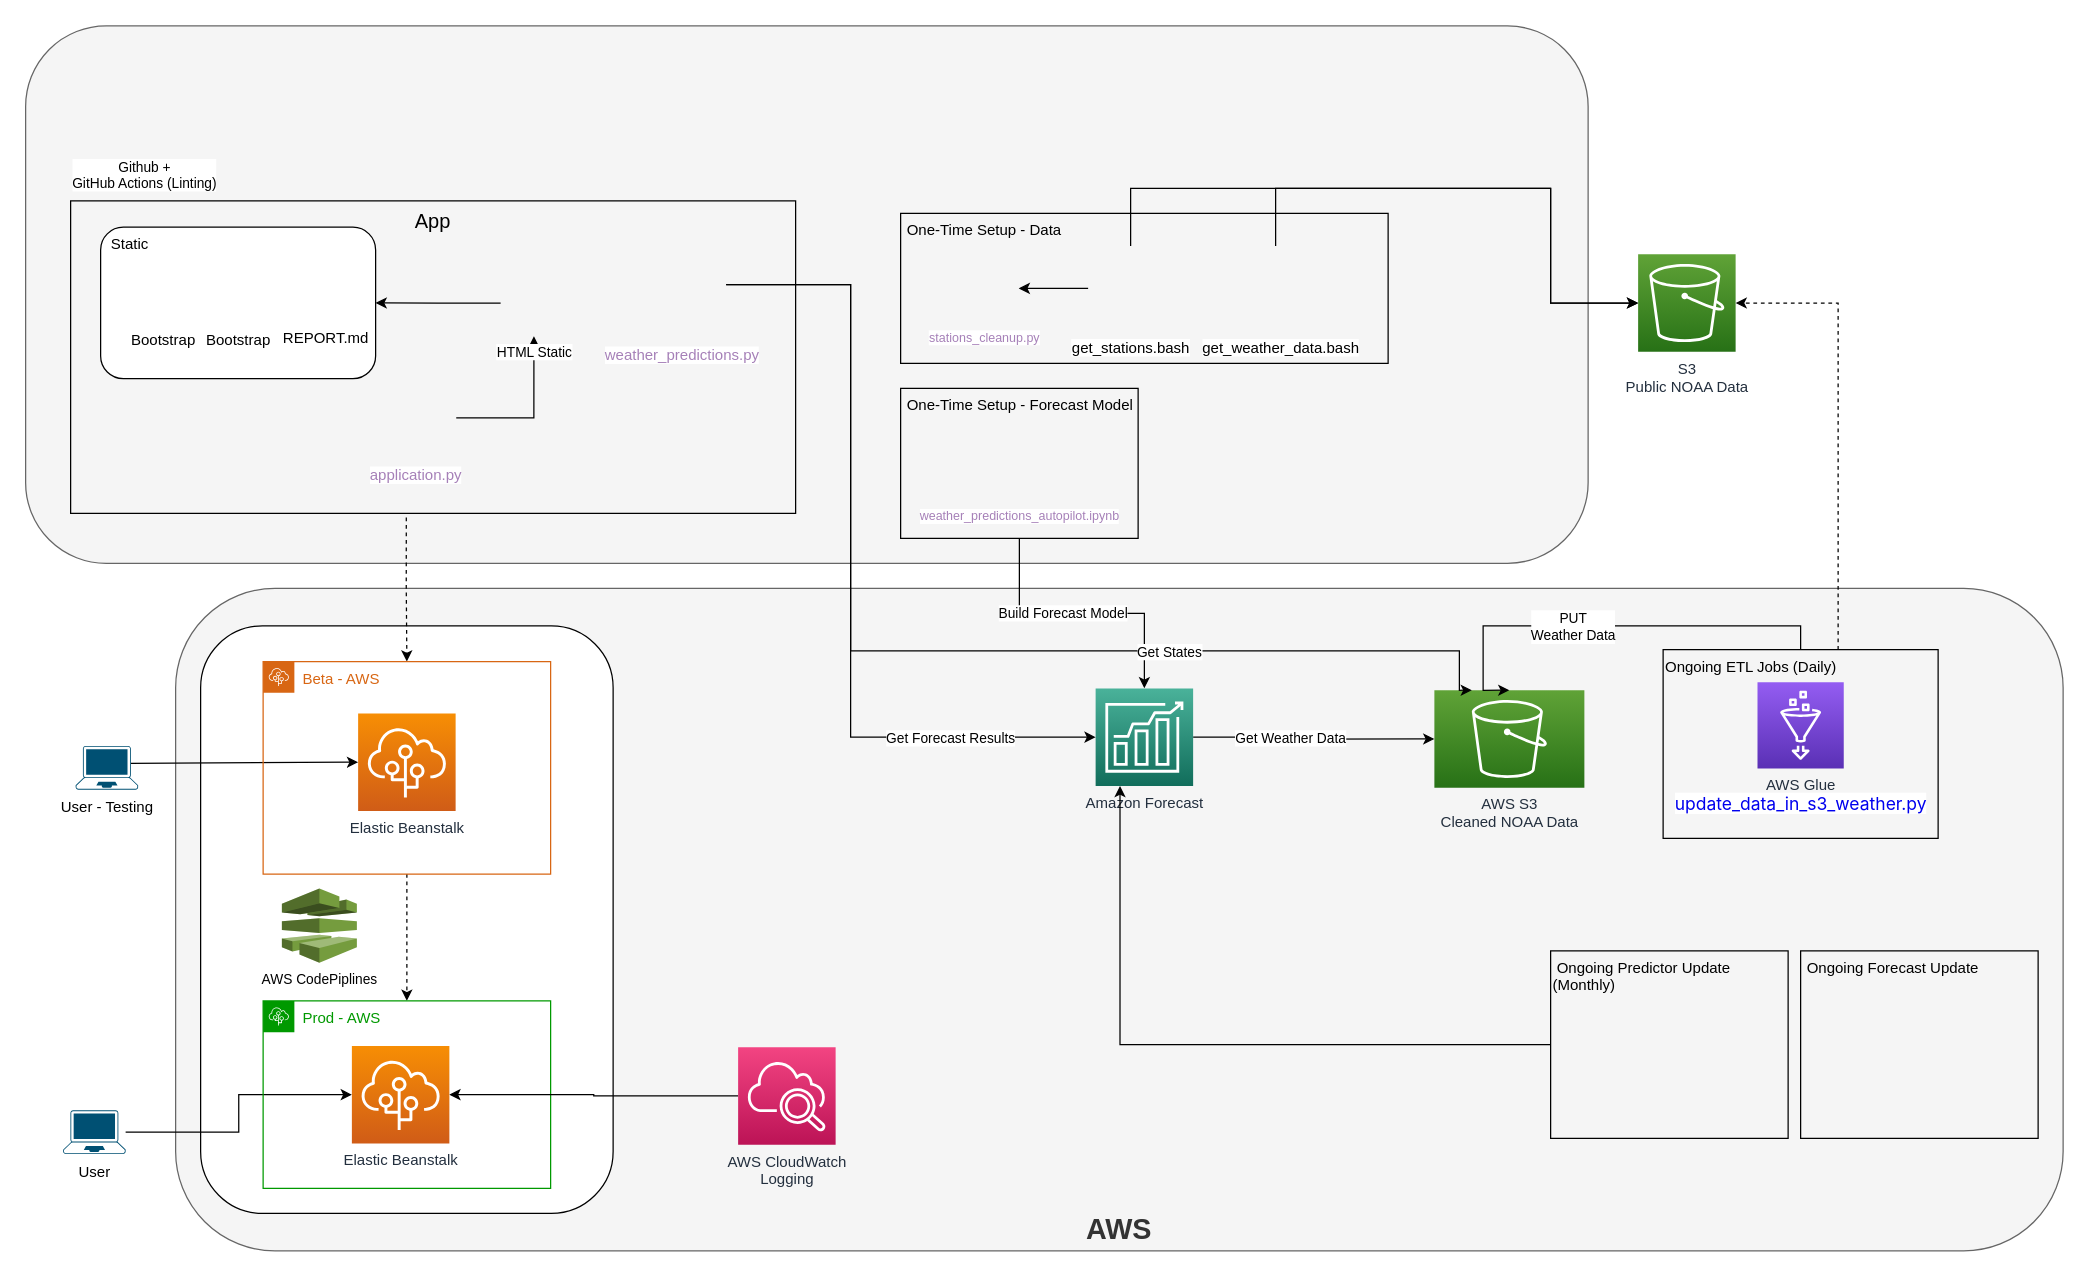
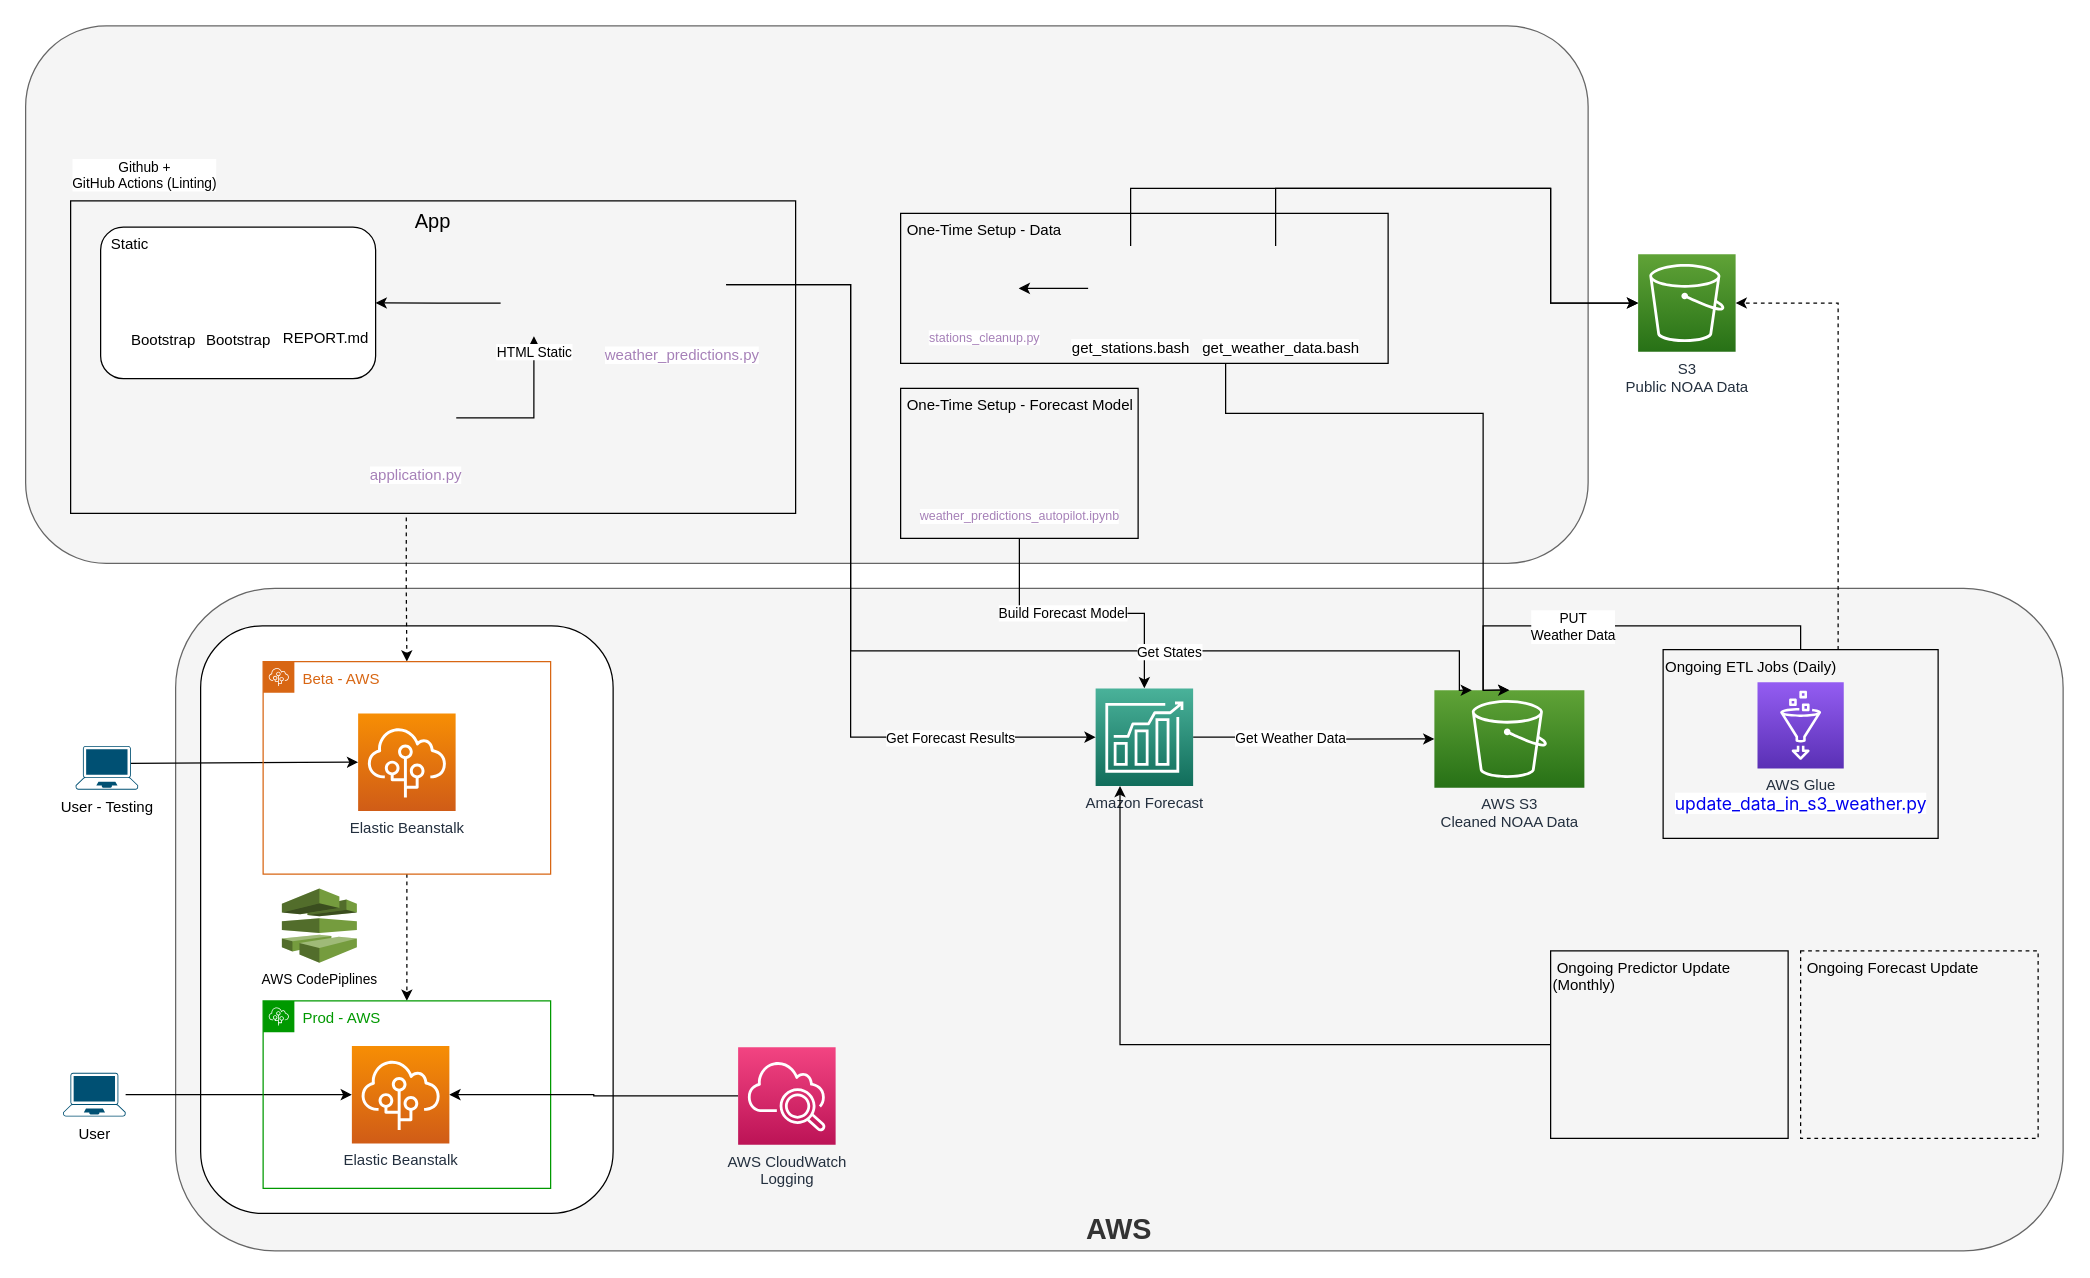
none -> (1433, 413)
(1919, 1044) -> (1919, 1044)
(94, 1132) -> (94, 1094)
